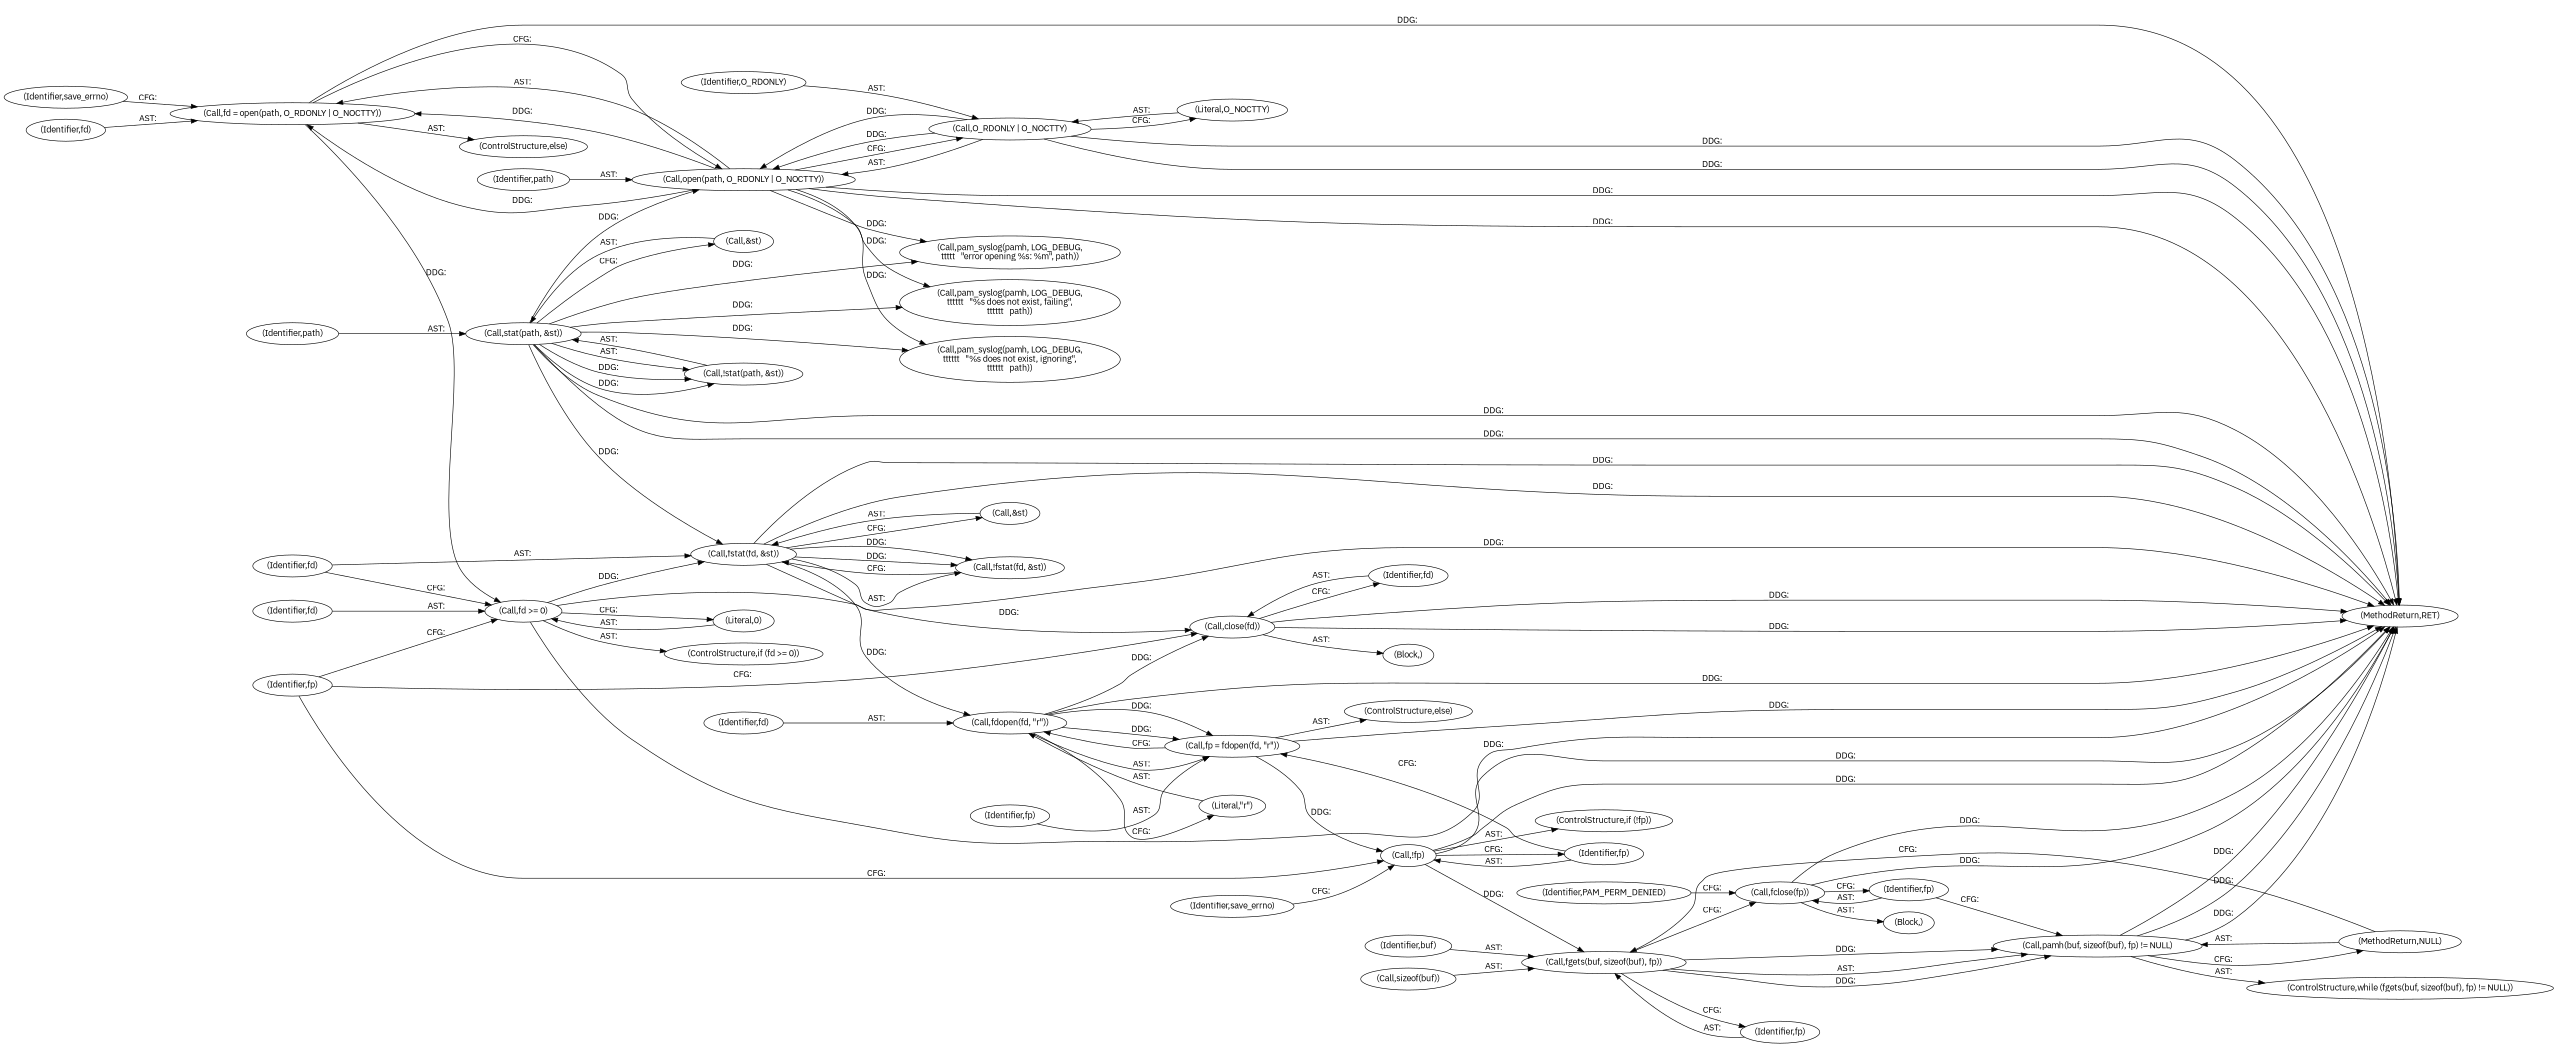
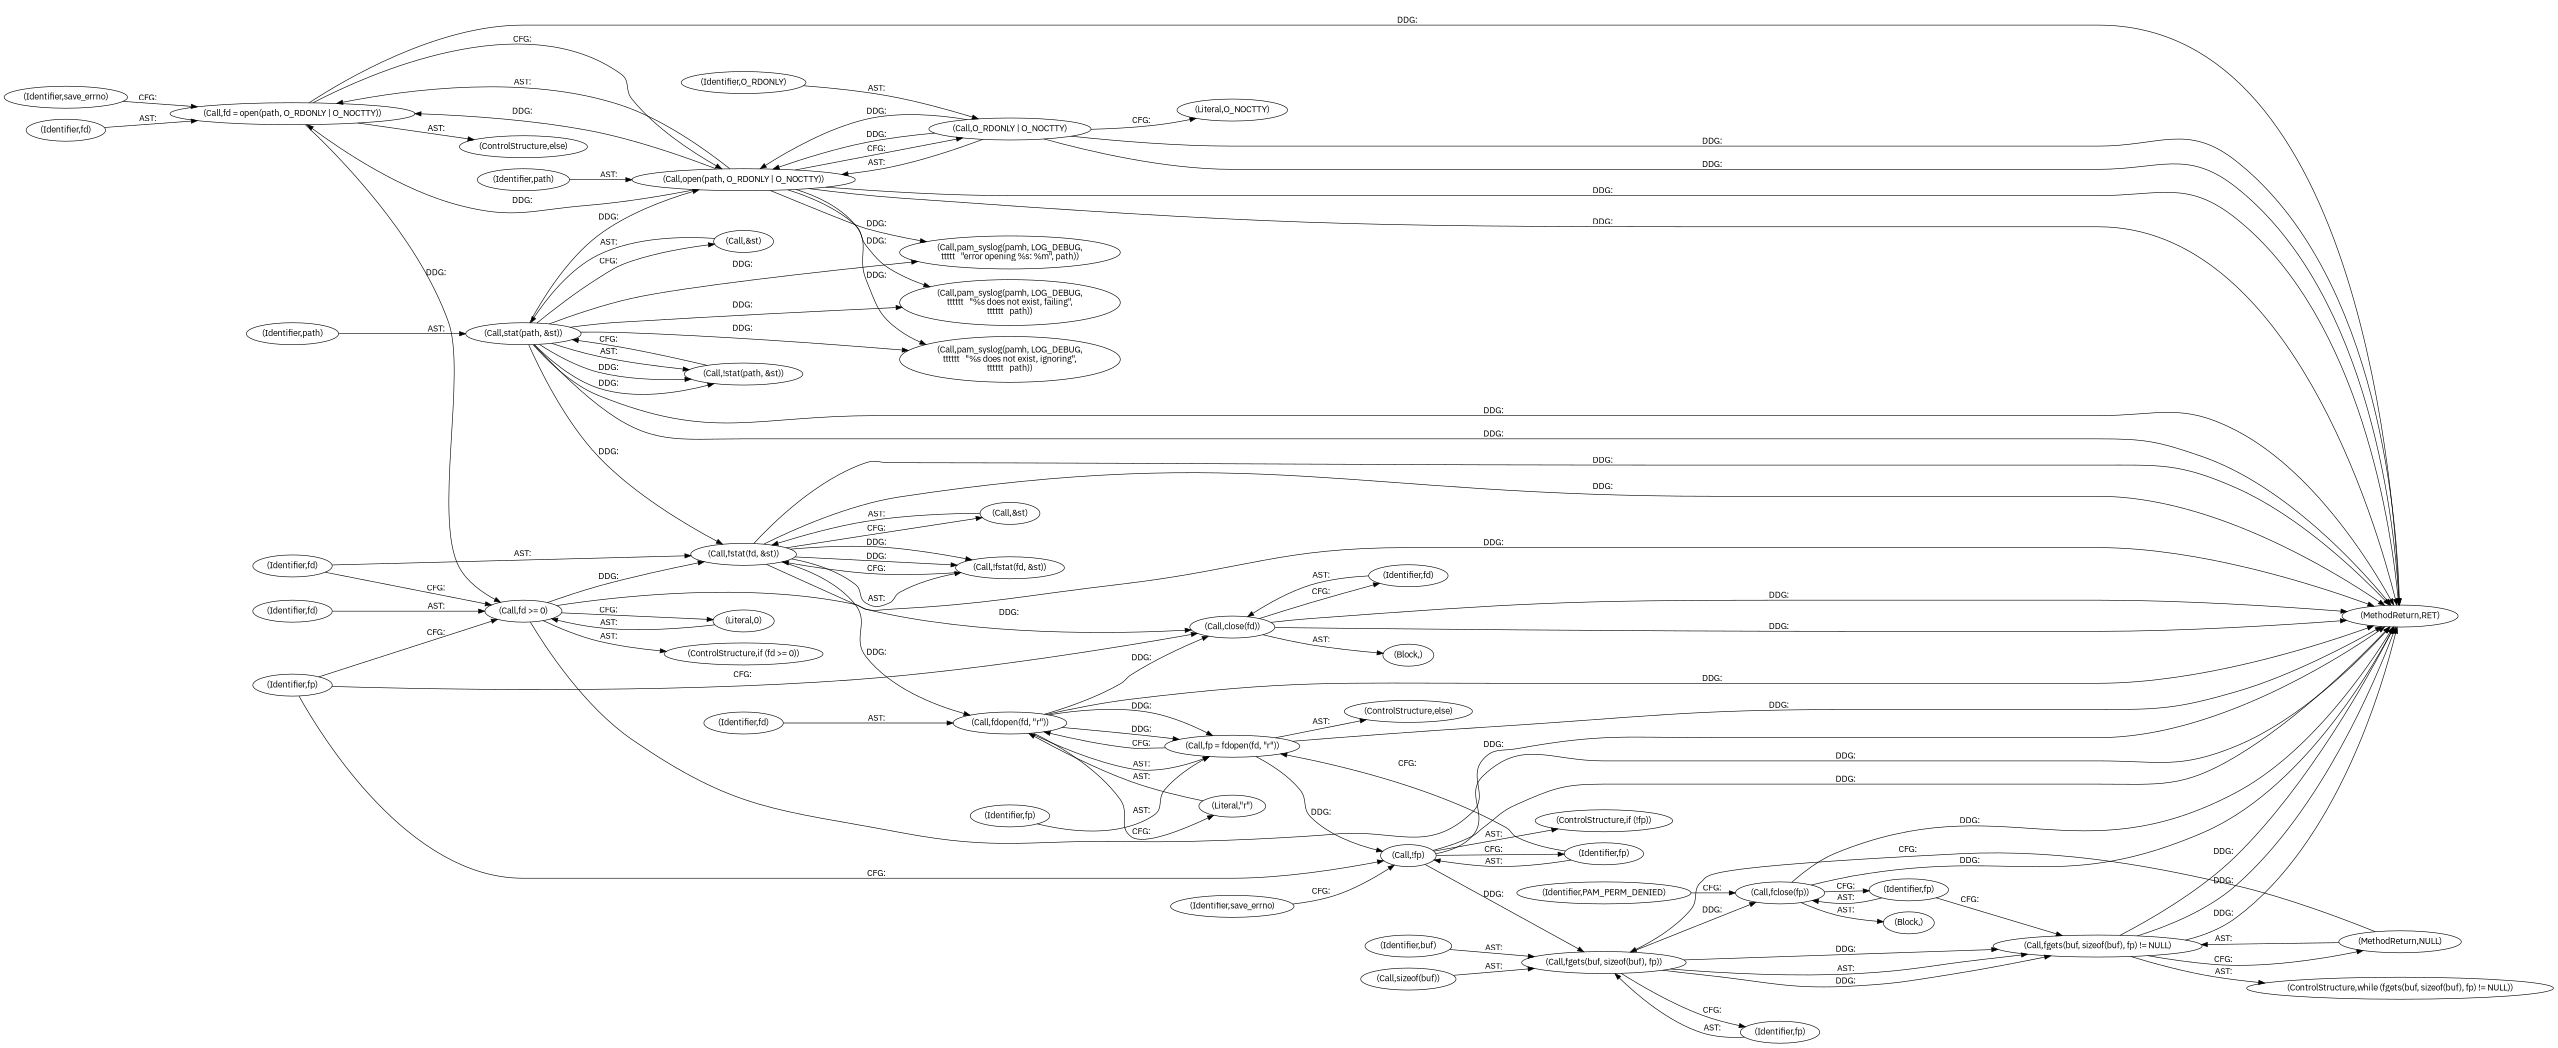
(1128, 116) -> none
(610, 340) -> (610, 340)
(1713, 910) -> (1713, 910)
(2098, 946) -> (2098, 946)
